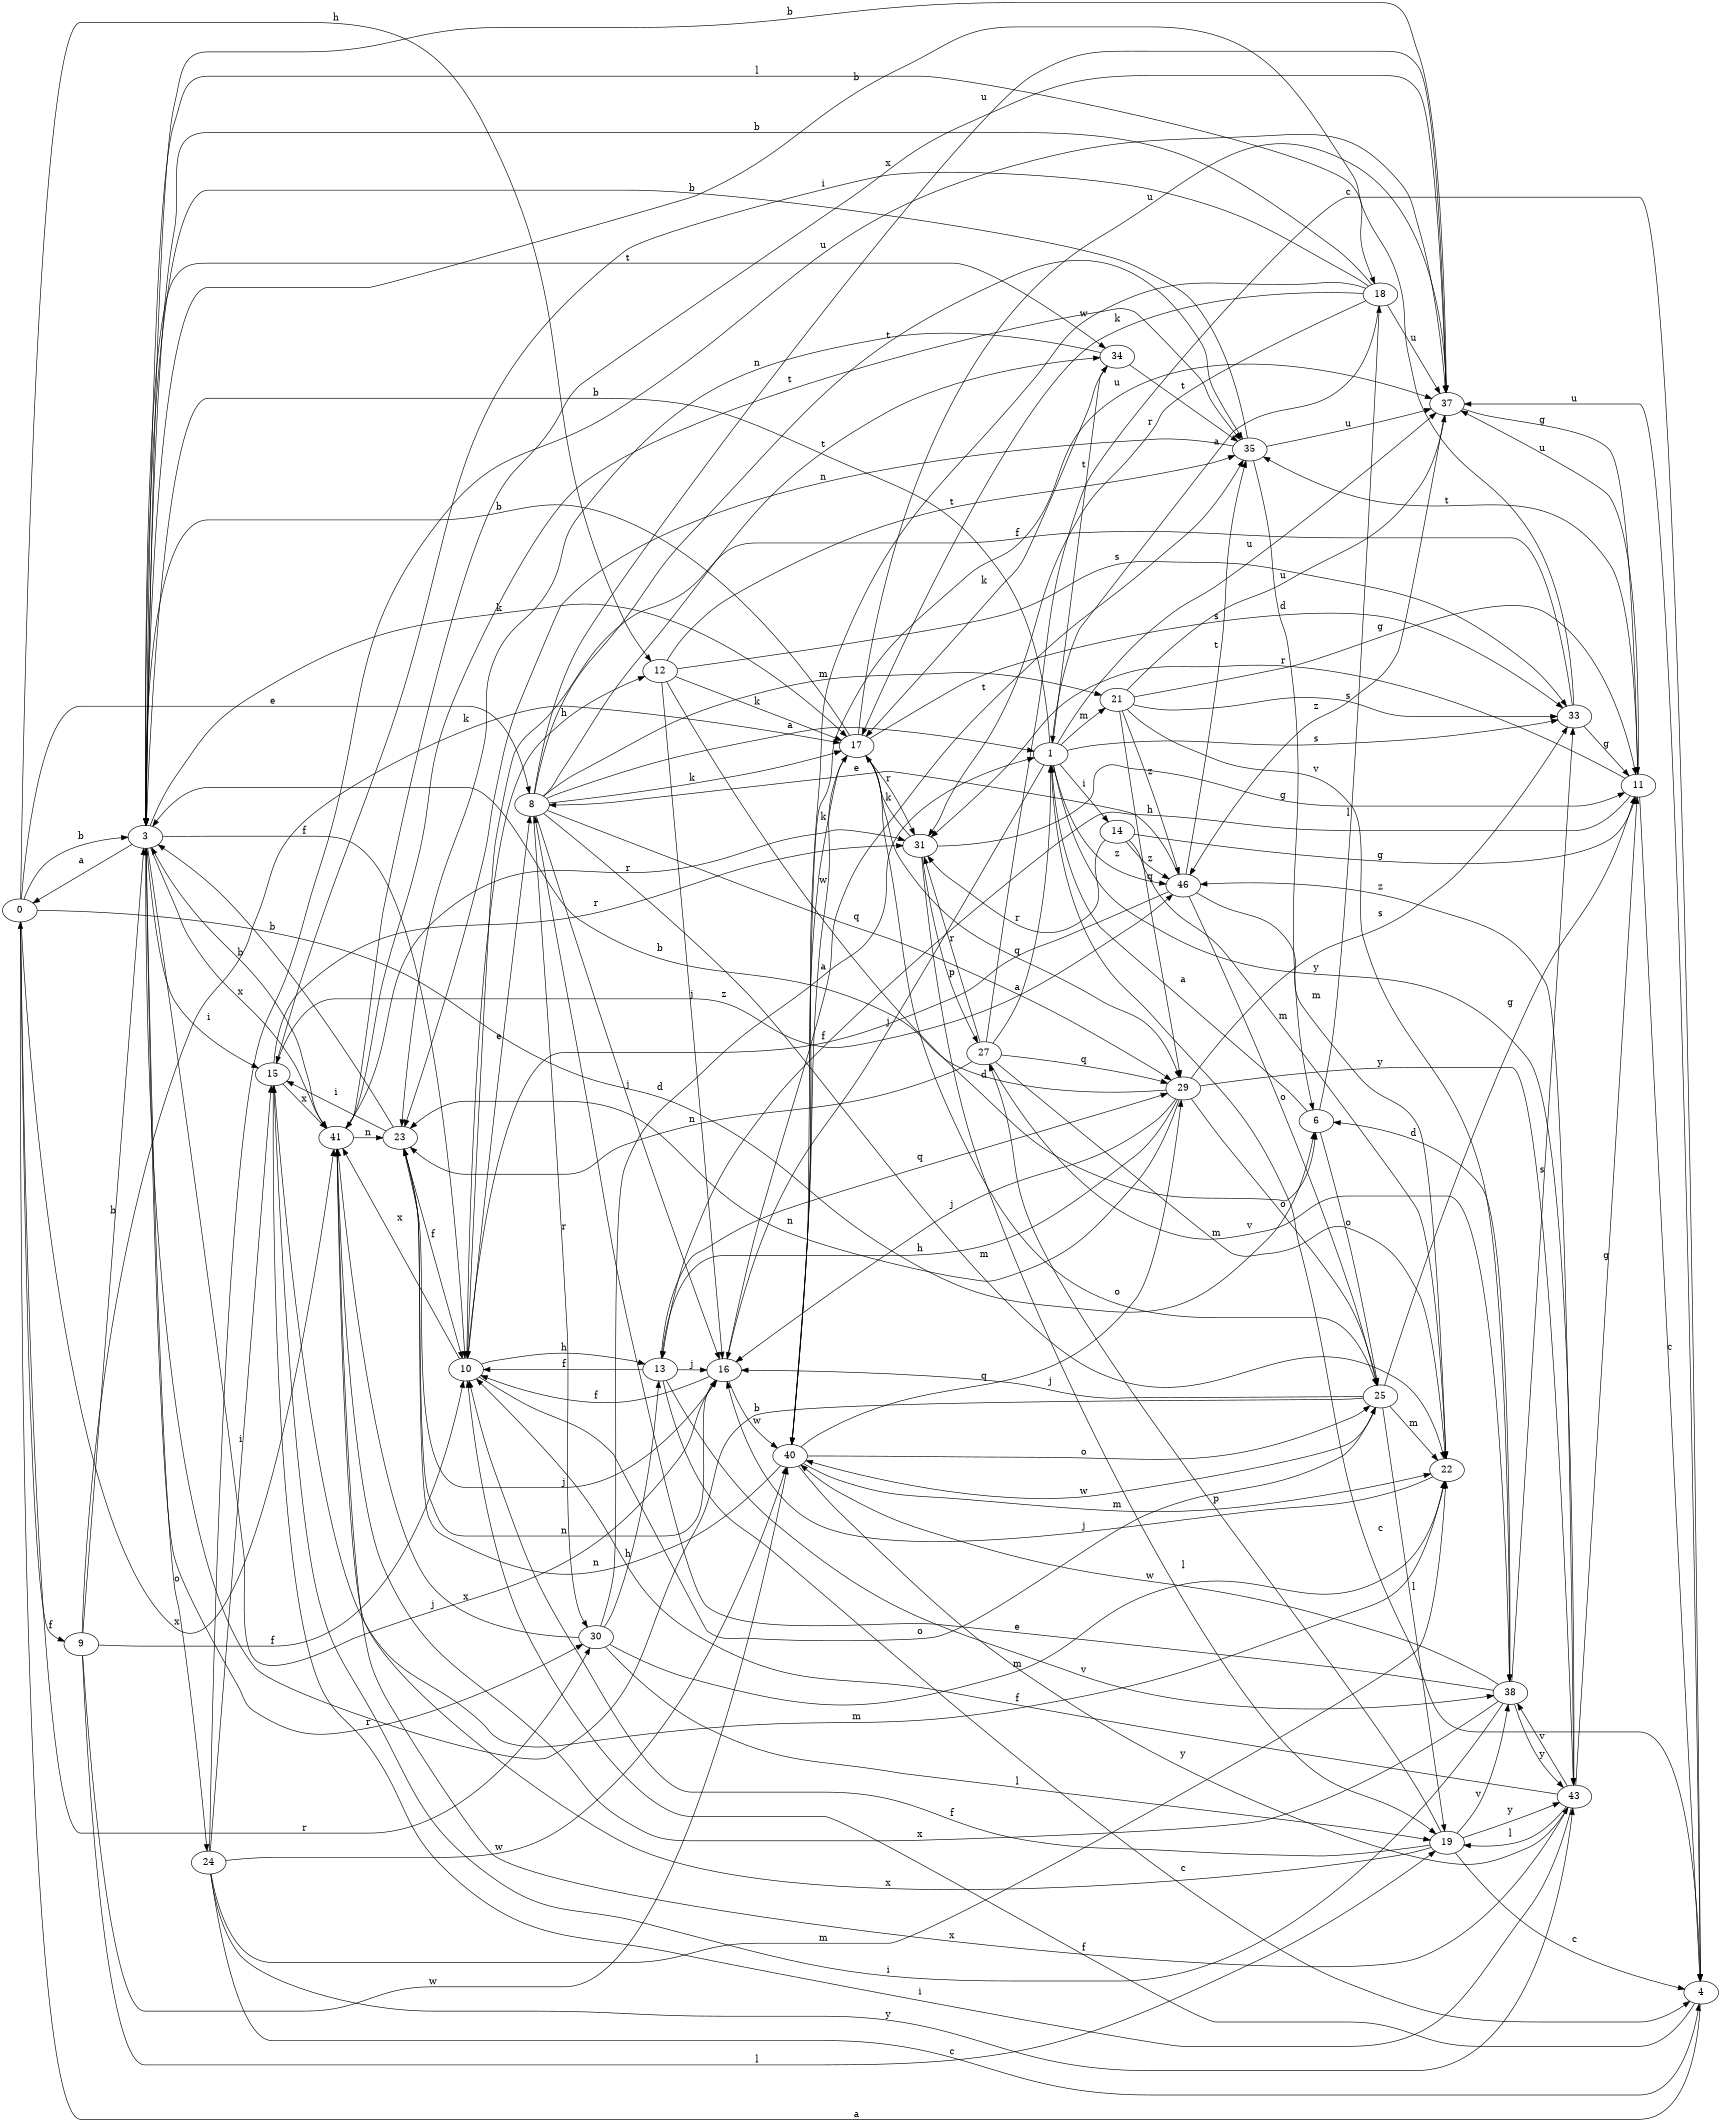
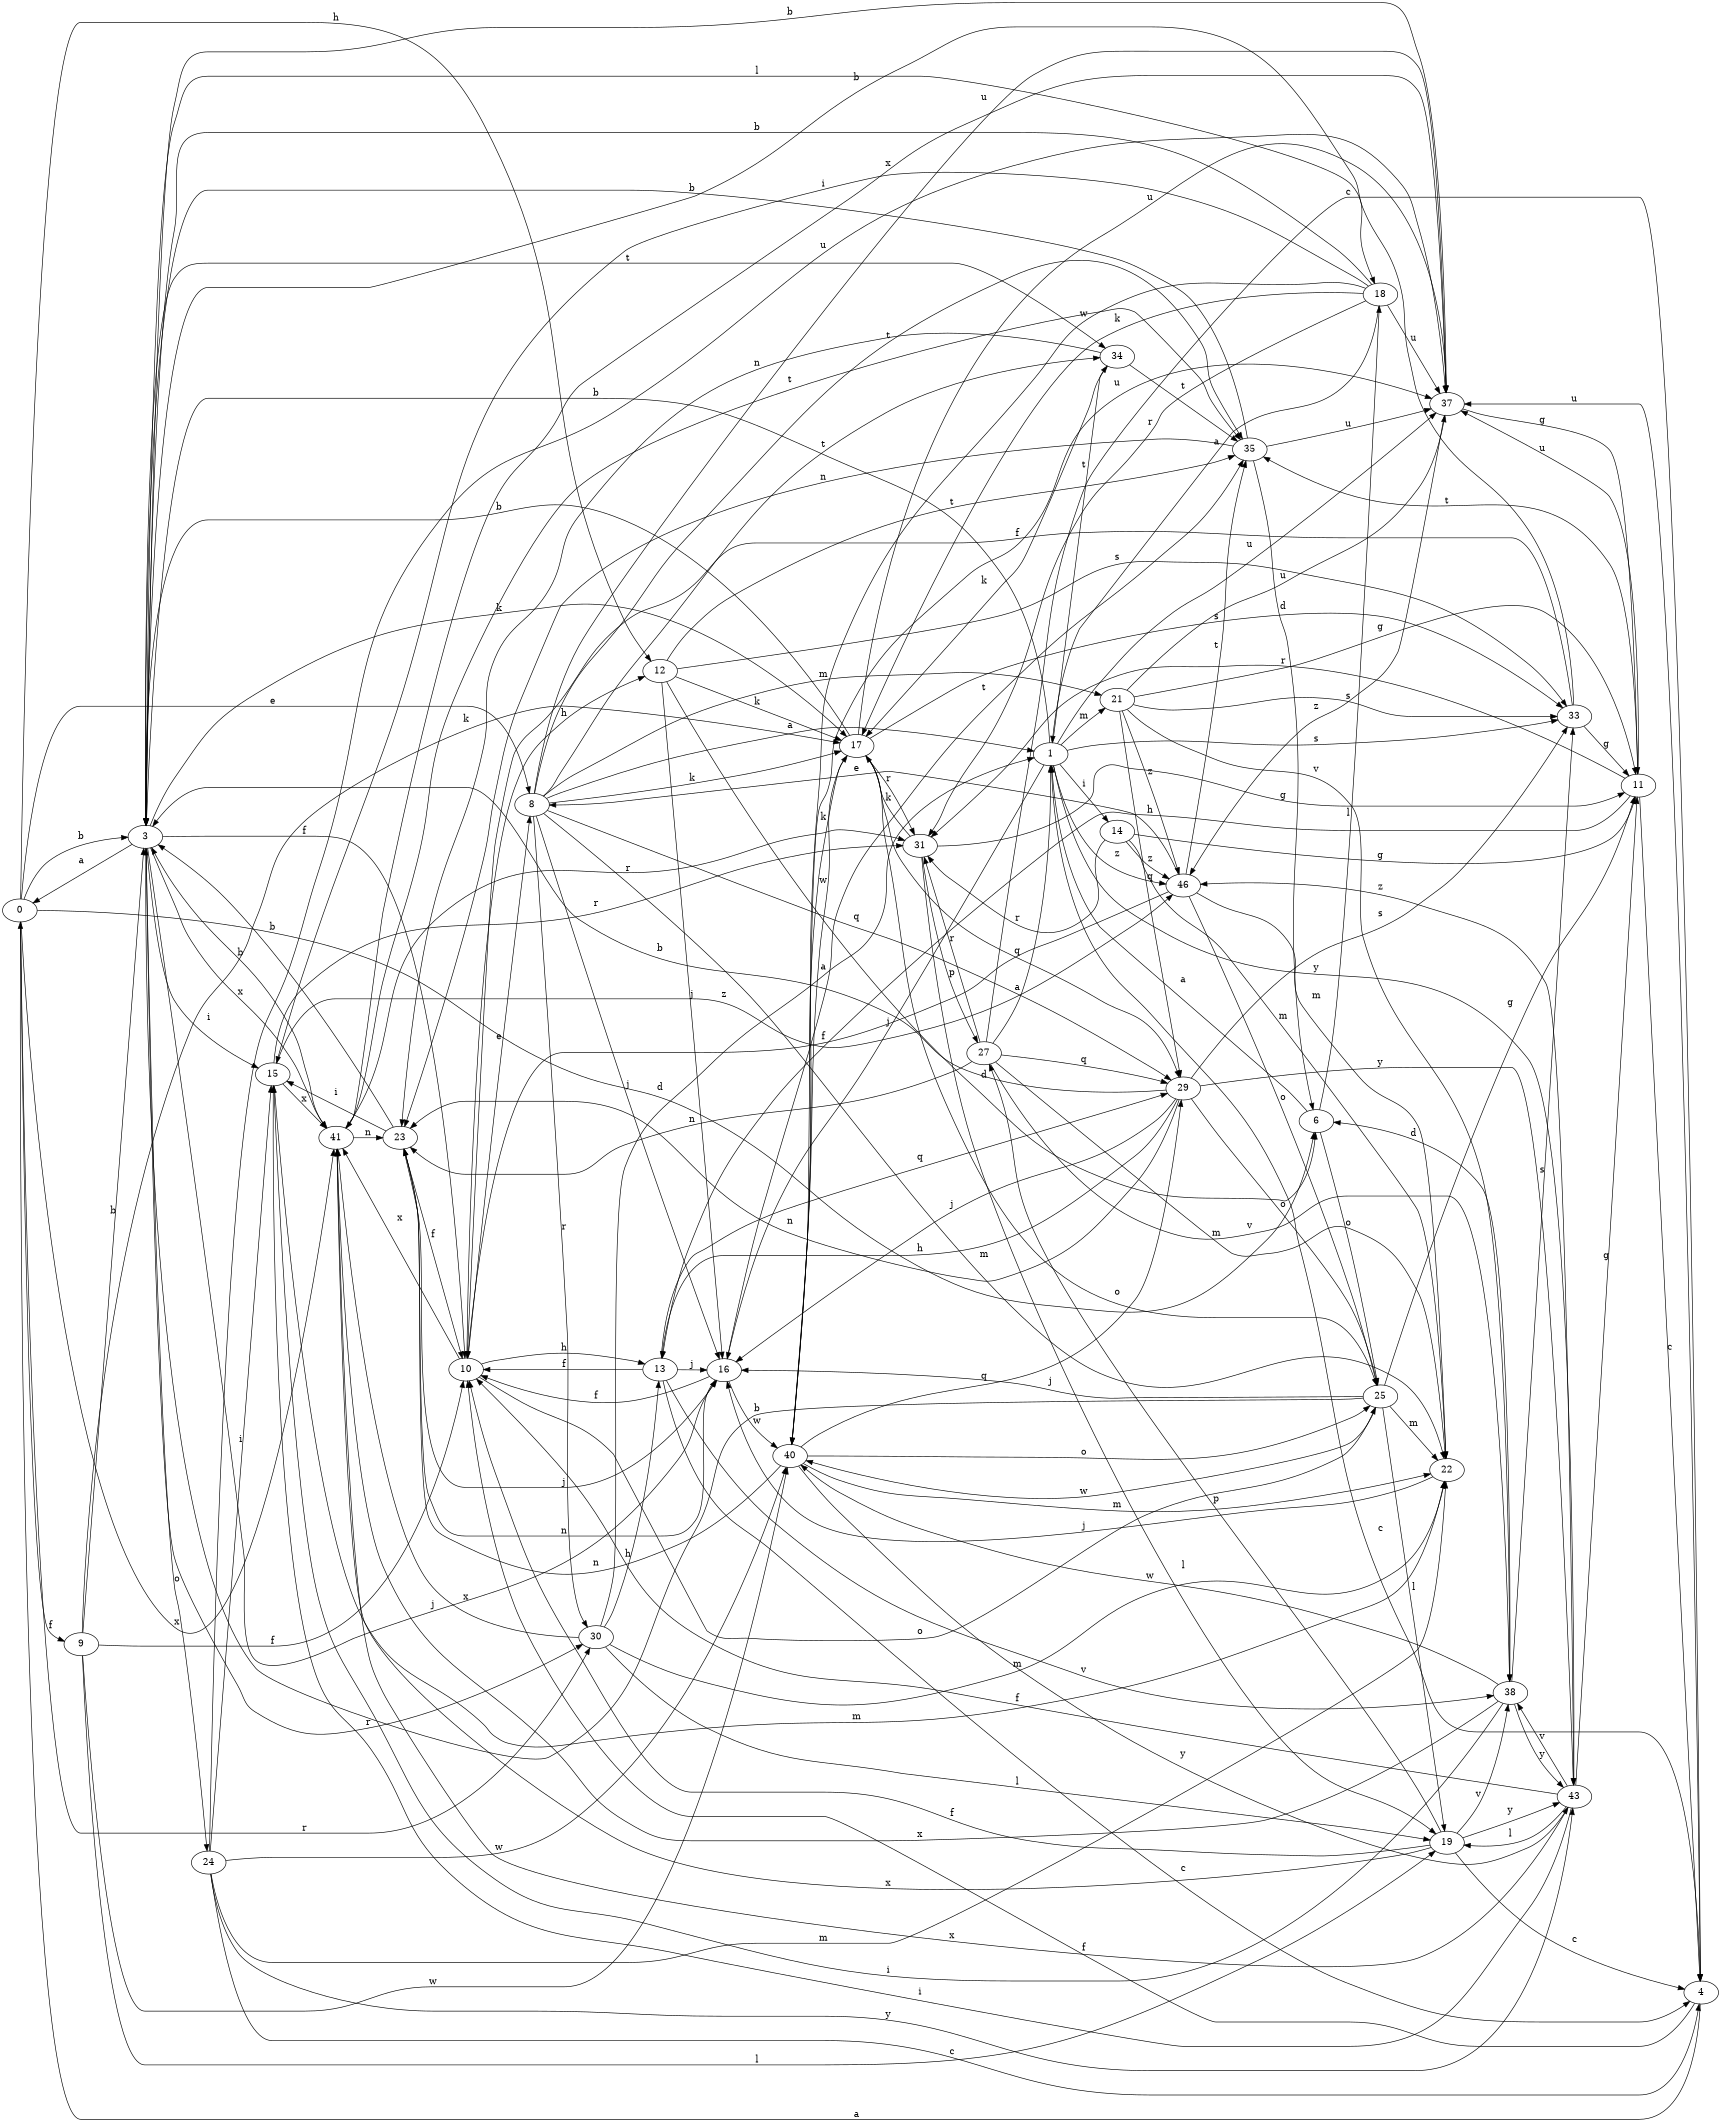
(704, 1602) -> none
